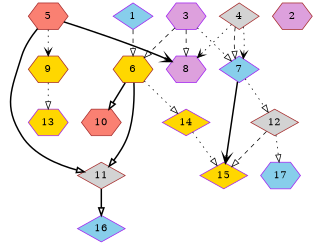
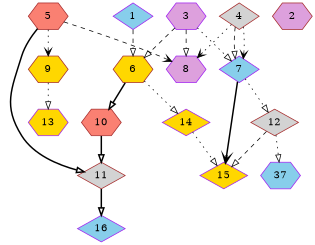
(115, 39) -> (115, 39)
(131, 124) -> (101, 145)
(281, 176) -> (281, 176)
